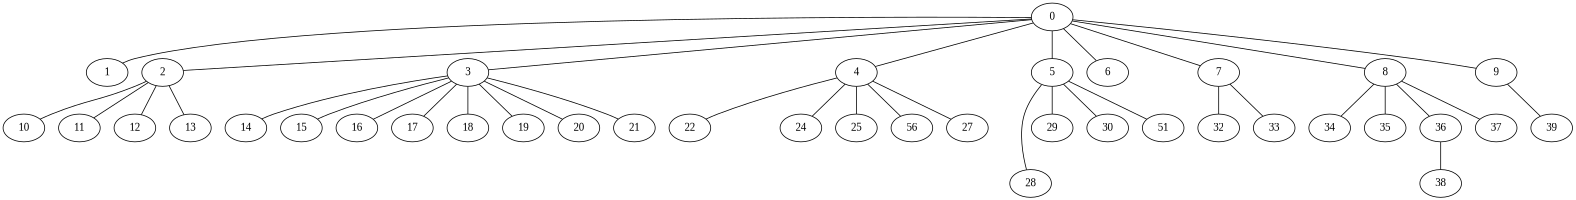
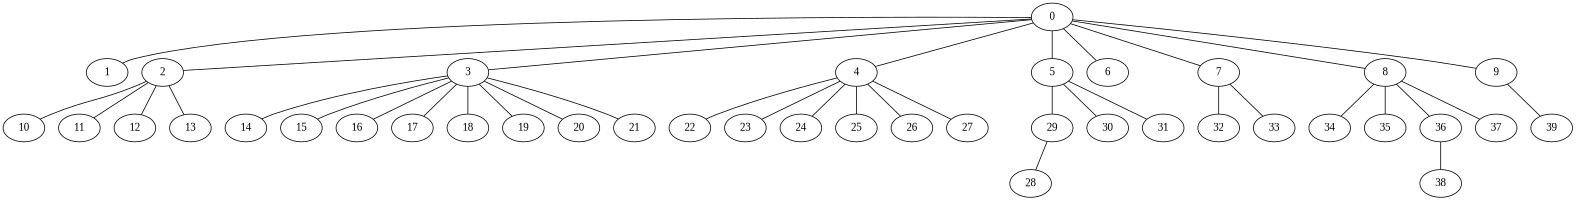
(1022, 125) -> (1041, 156)
none -> (745, 128)
(912, 128) -> (912, 128)
(1163, 128) -> (1163, 128)
